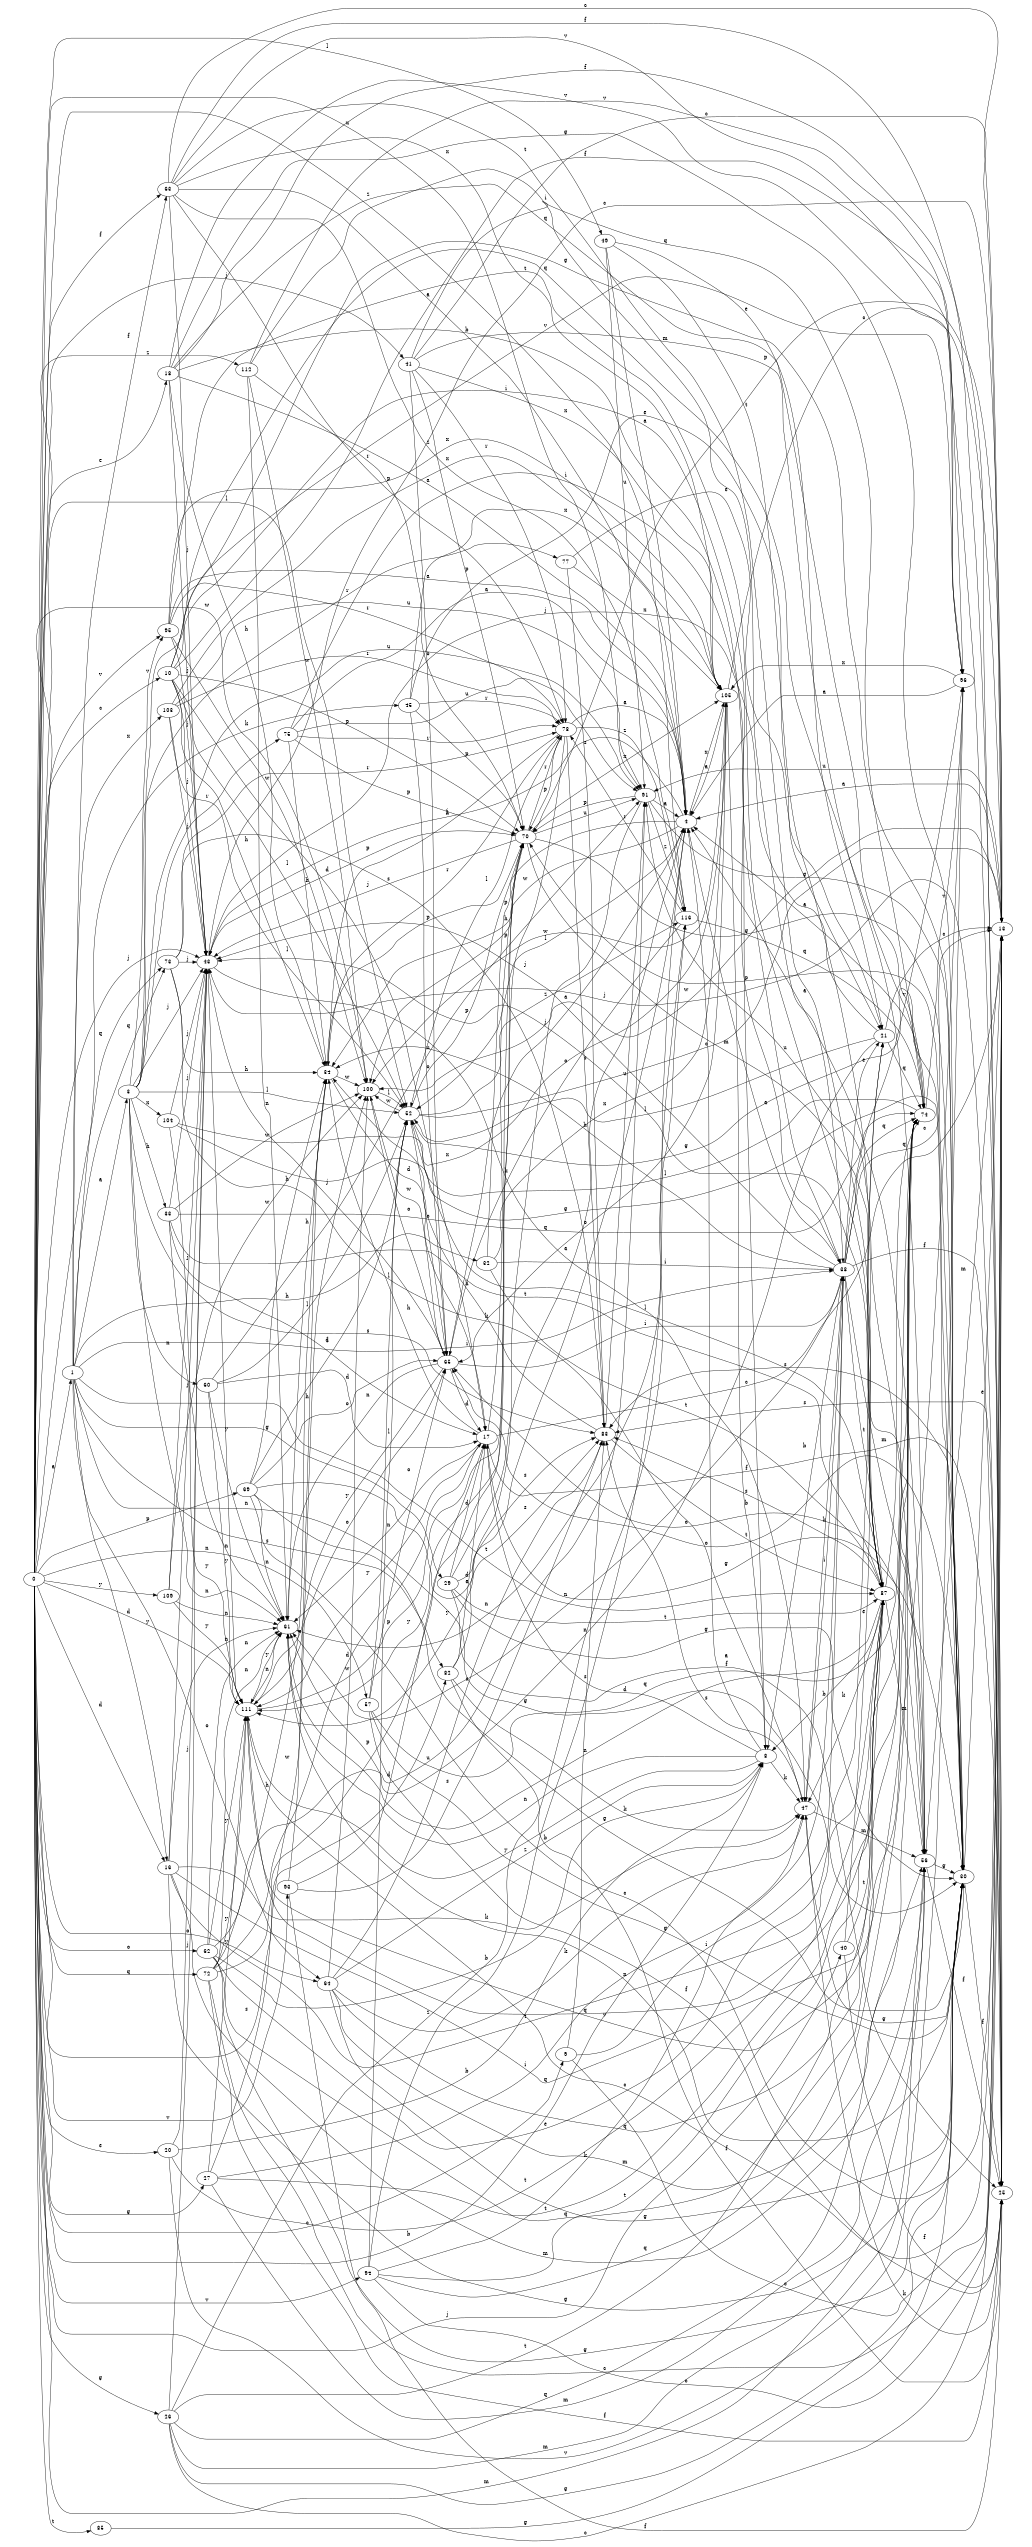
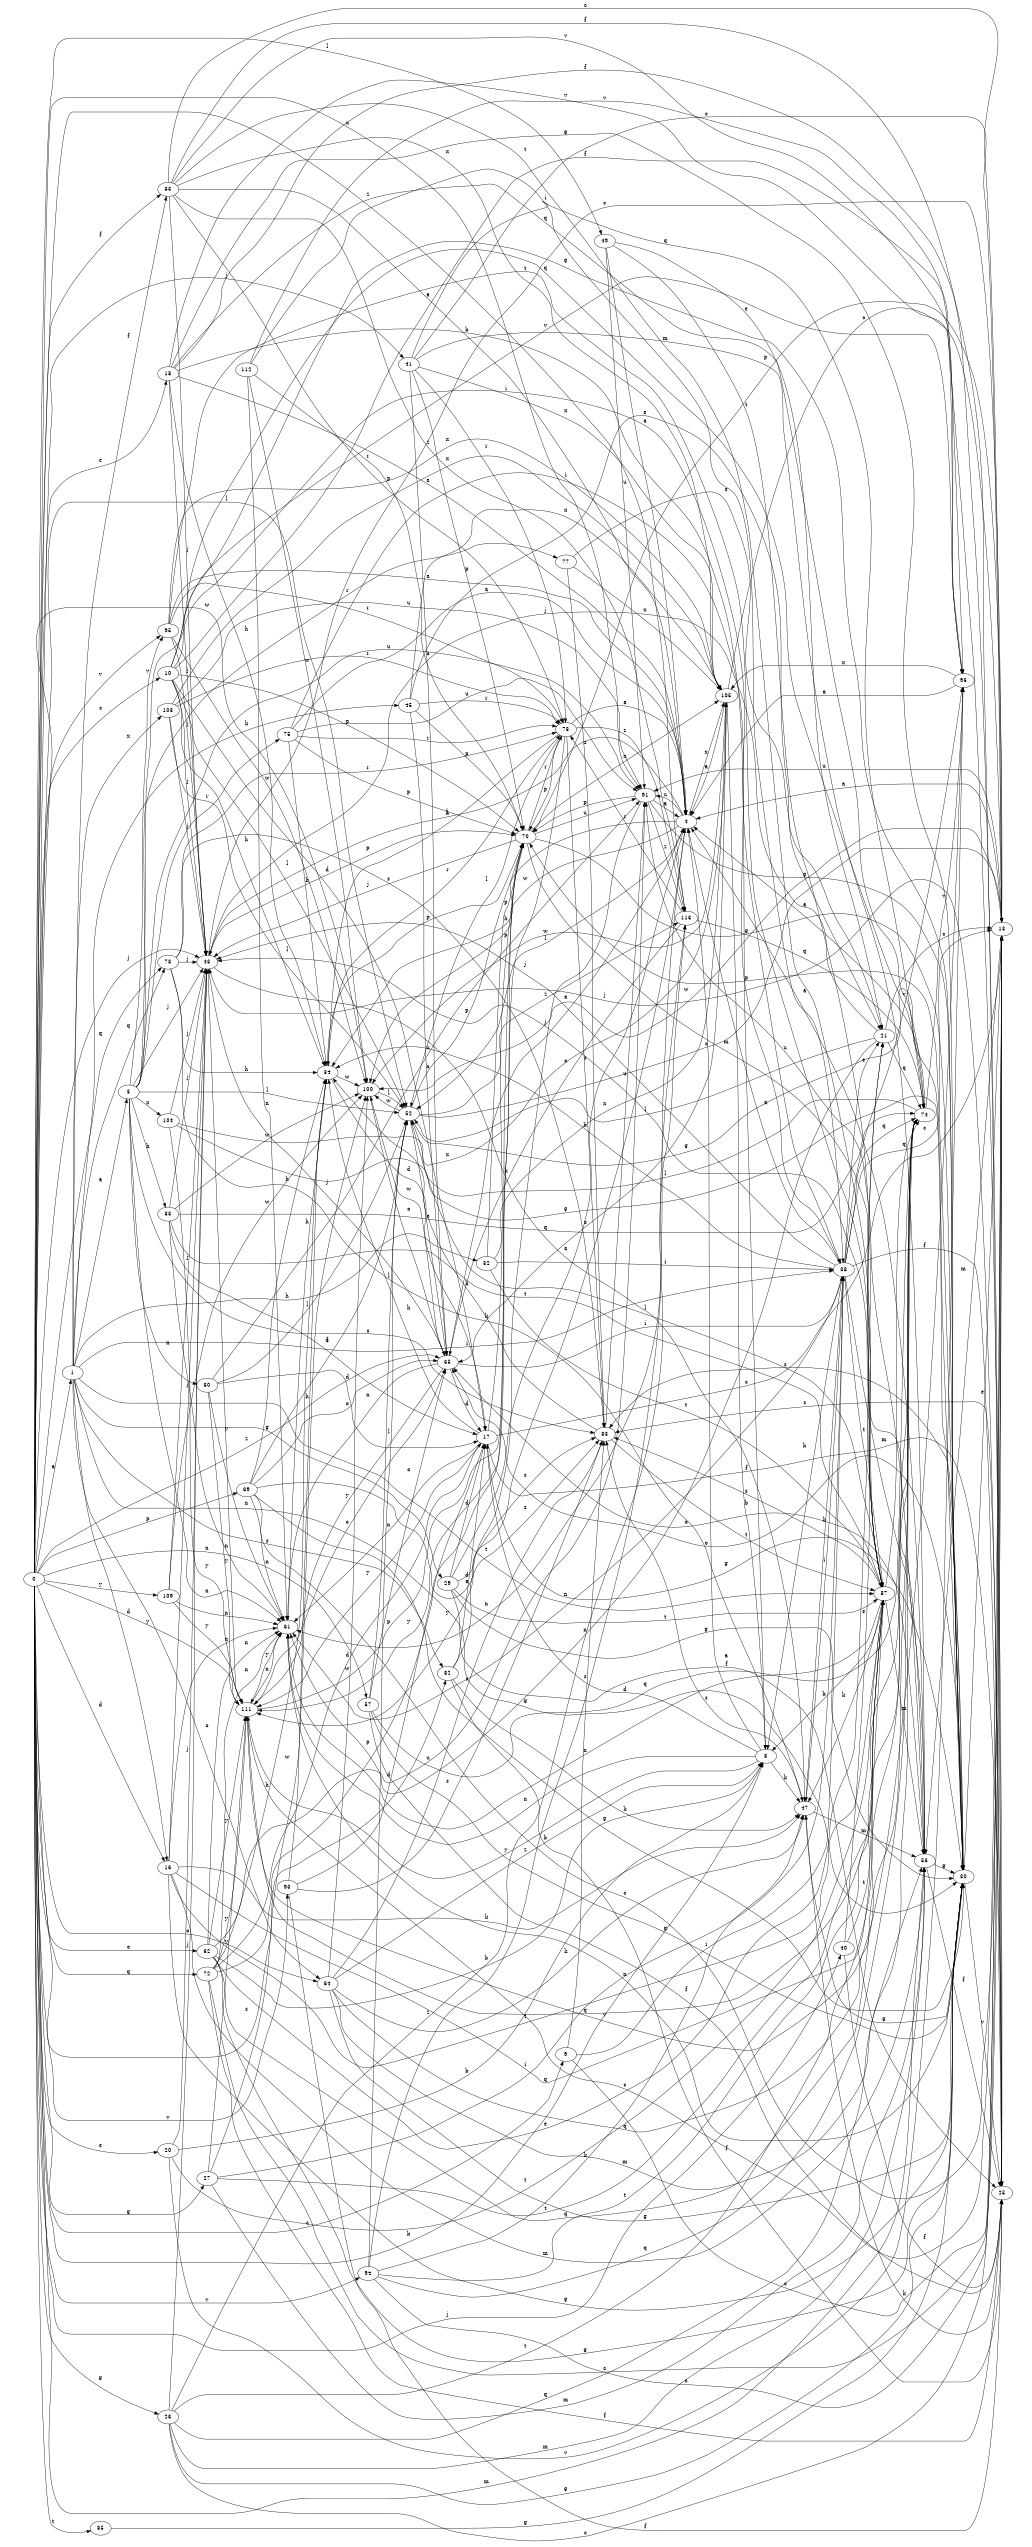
none -> (675, 805)
(38, 872) -> (232, 1455)
(983, 2022) -> (983, 2022)
